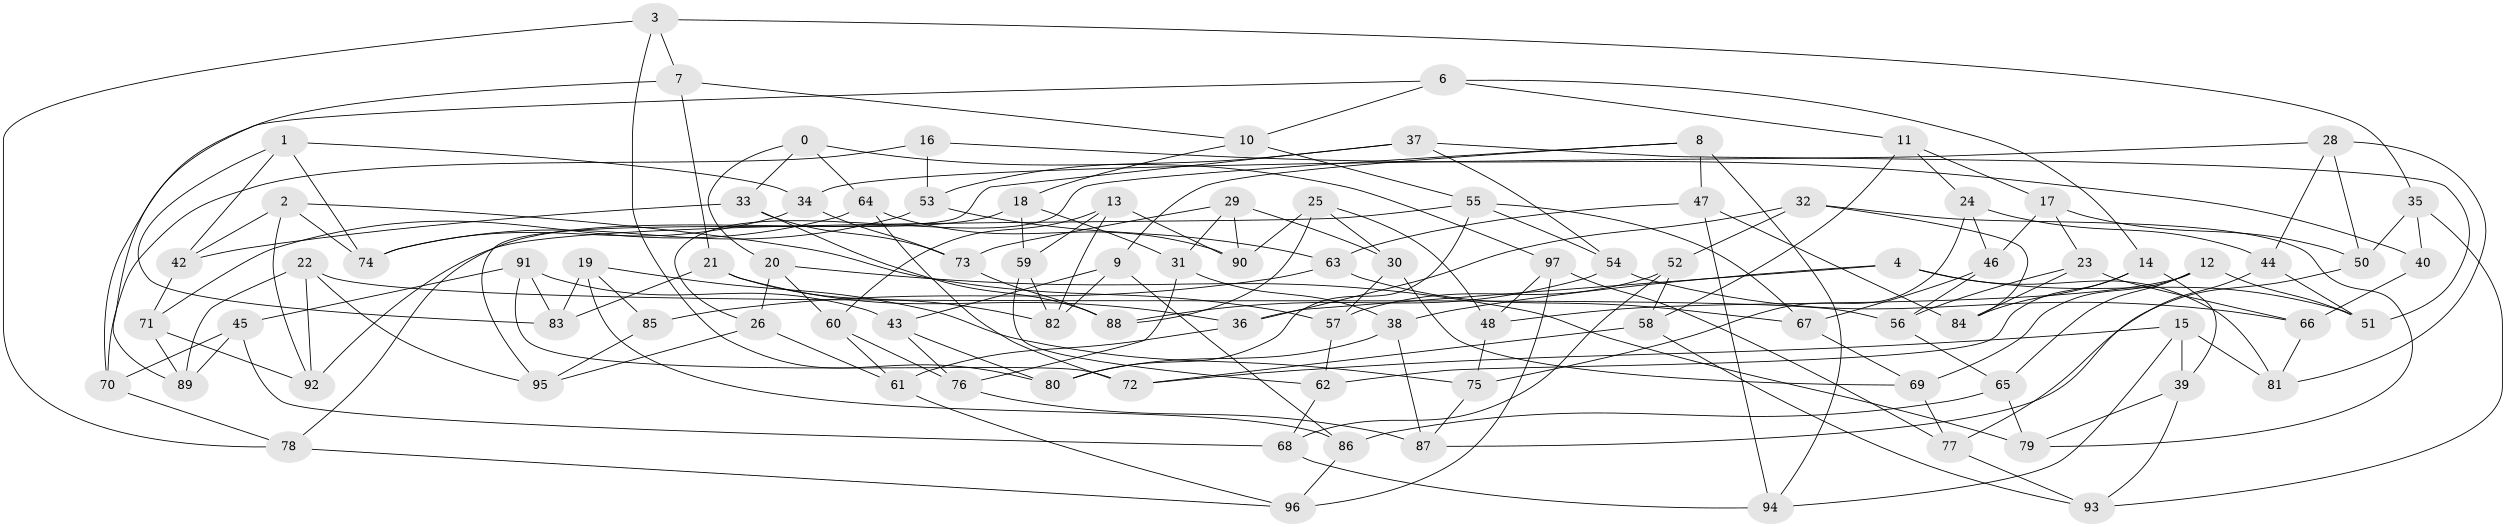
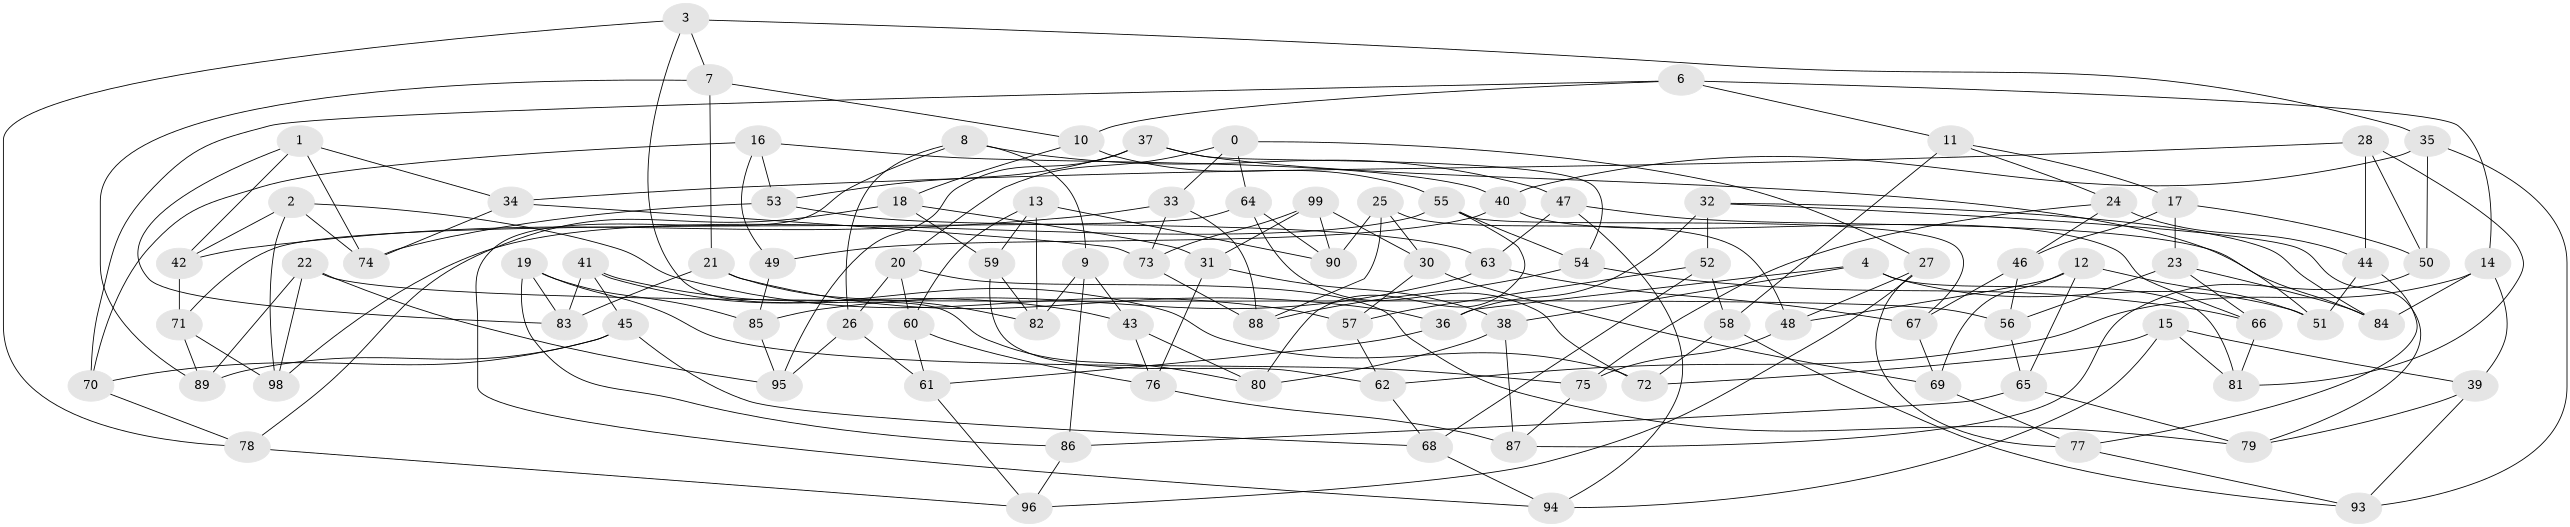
(1233, 202) -> (1316, 202)
(524, 264) -> (586, 264)
none -> (773, 264)
(1553, 264) -> (1927, 264)
(312, 386) -> (276, 386)
